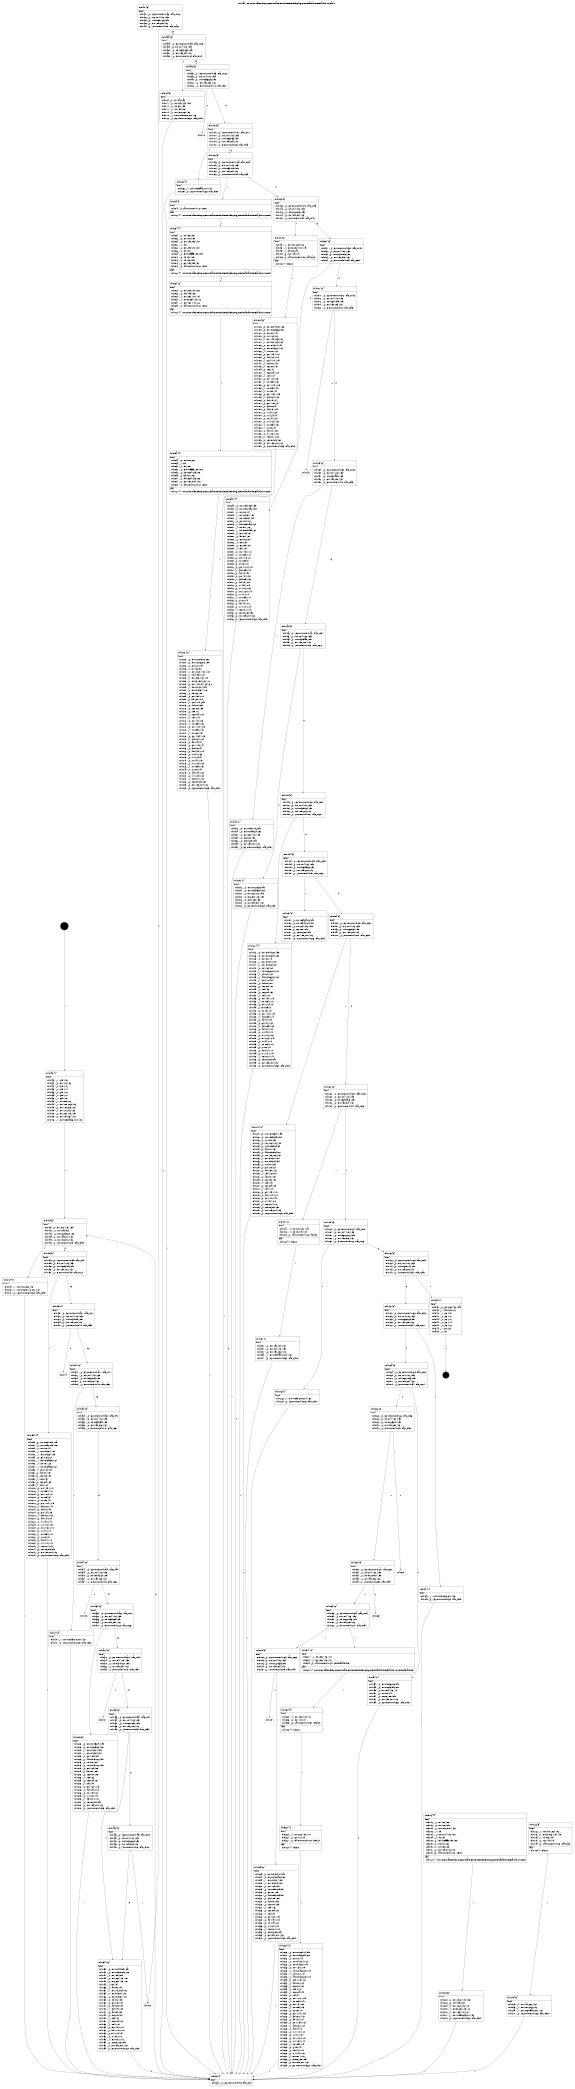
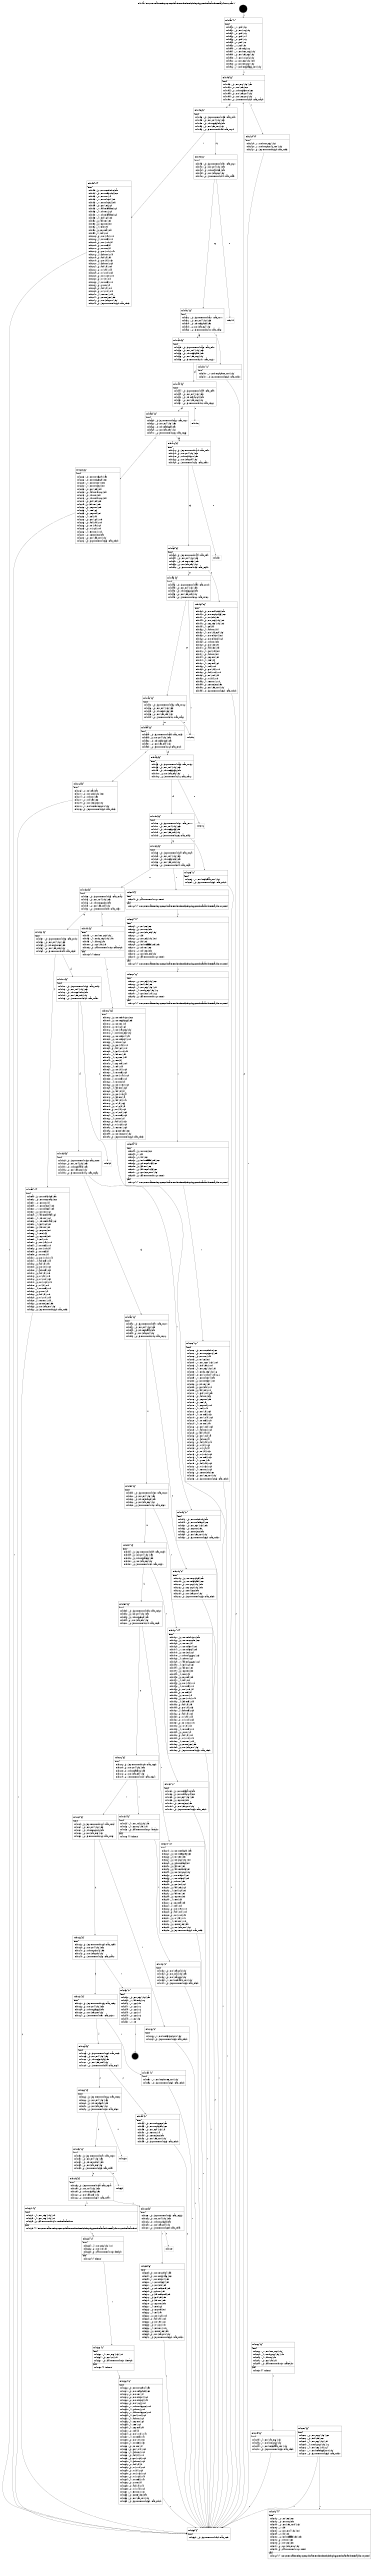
(126, 1905) -> (177, 647)
(468, 1926) -> (319, 2482)
none -> (207, 2169)
